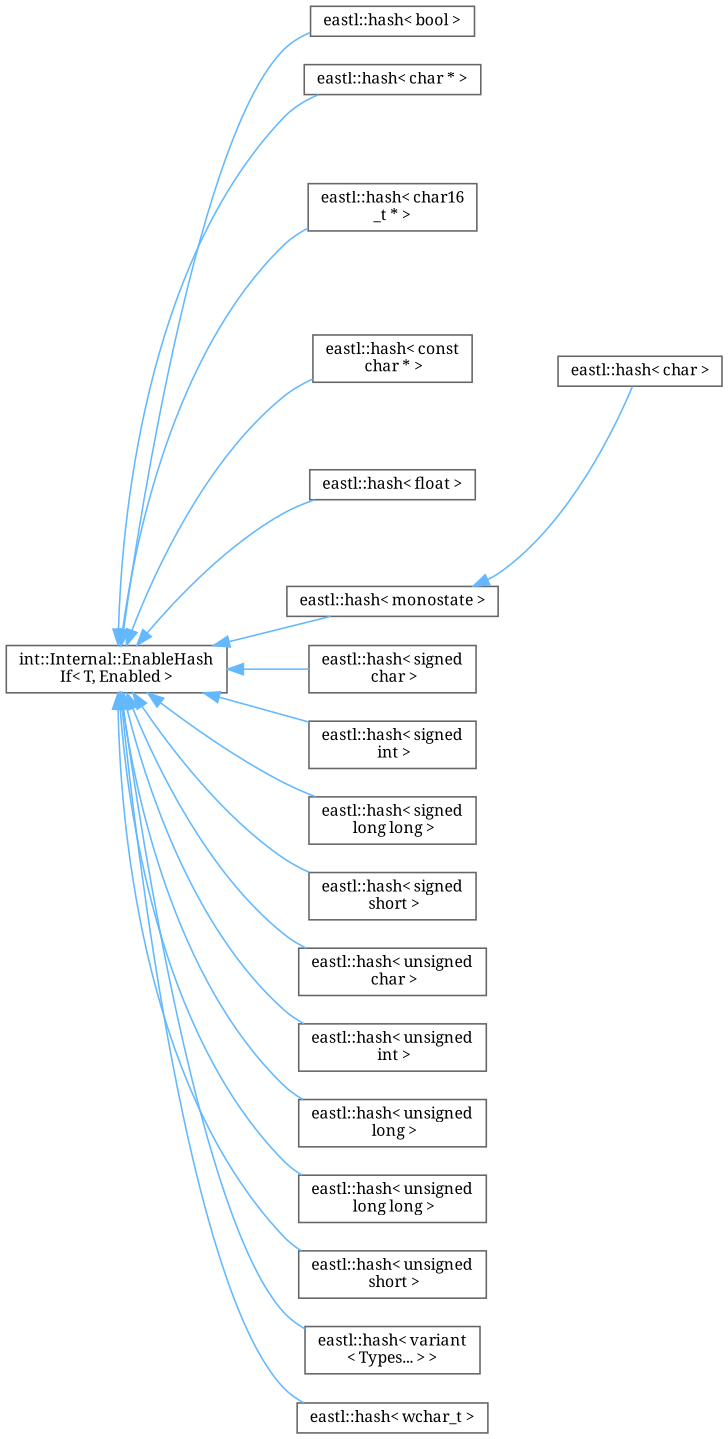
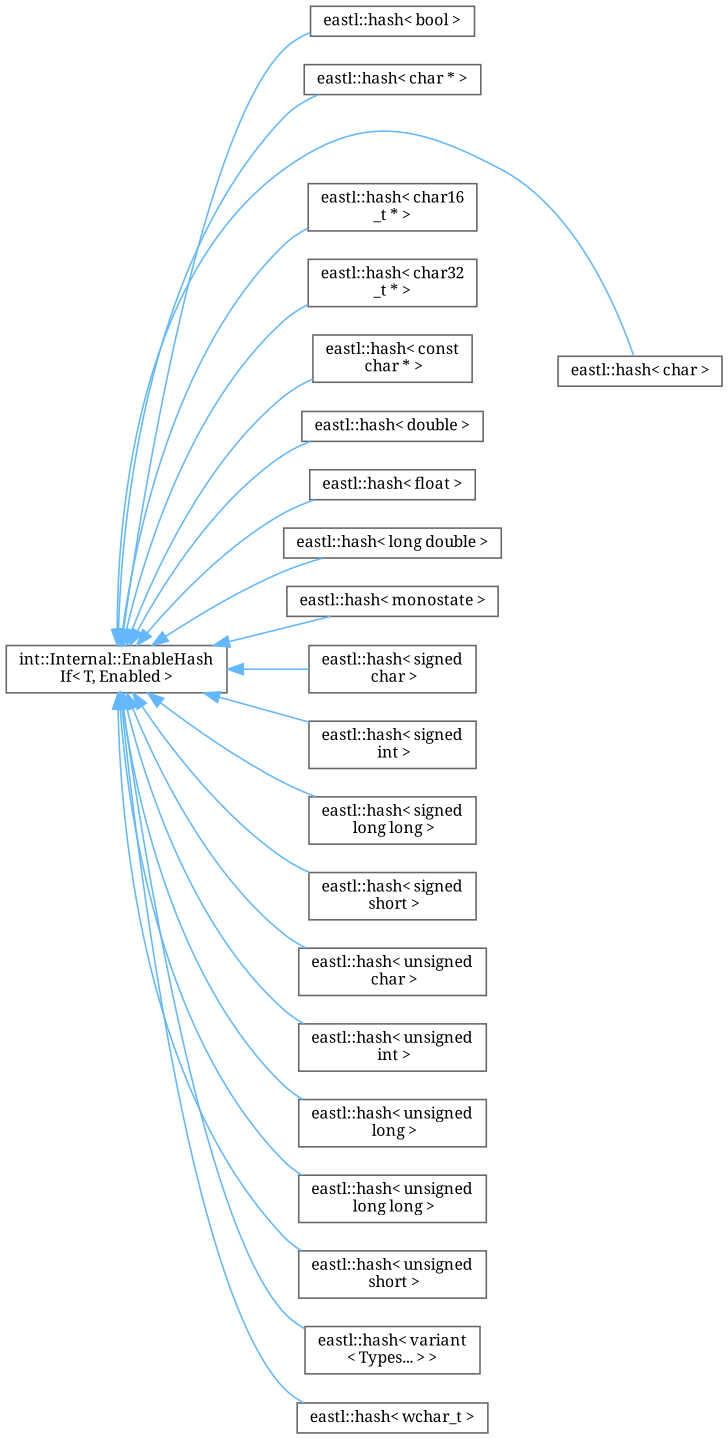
none -> (393, 283)
none -> (393, 426)
(574, 494) -> (270, 183)
none -> (393, 543)
